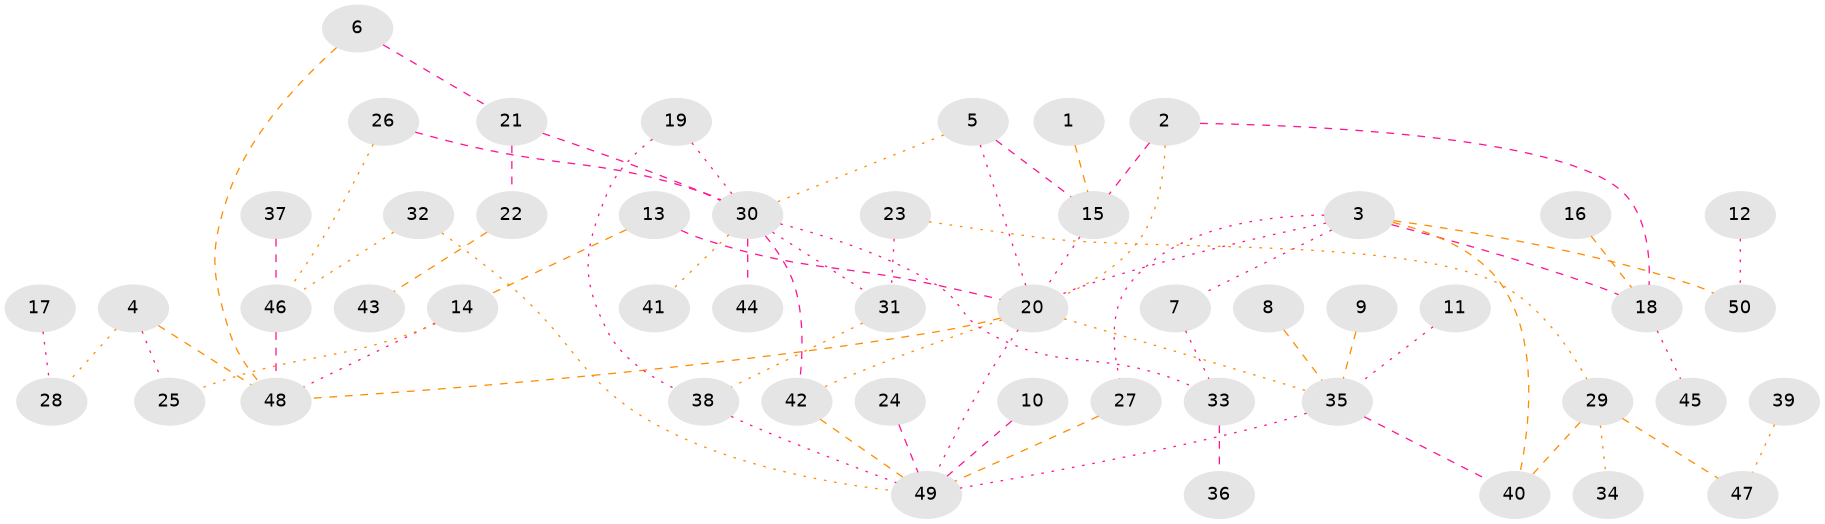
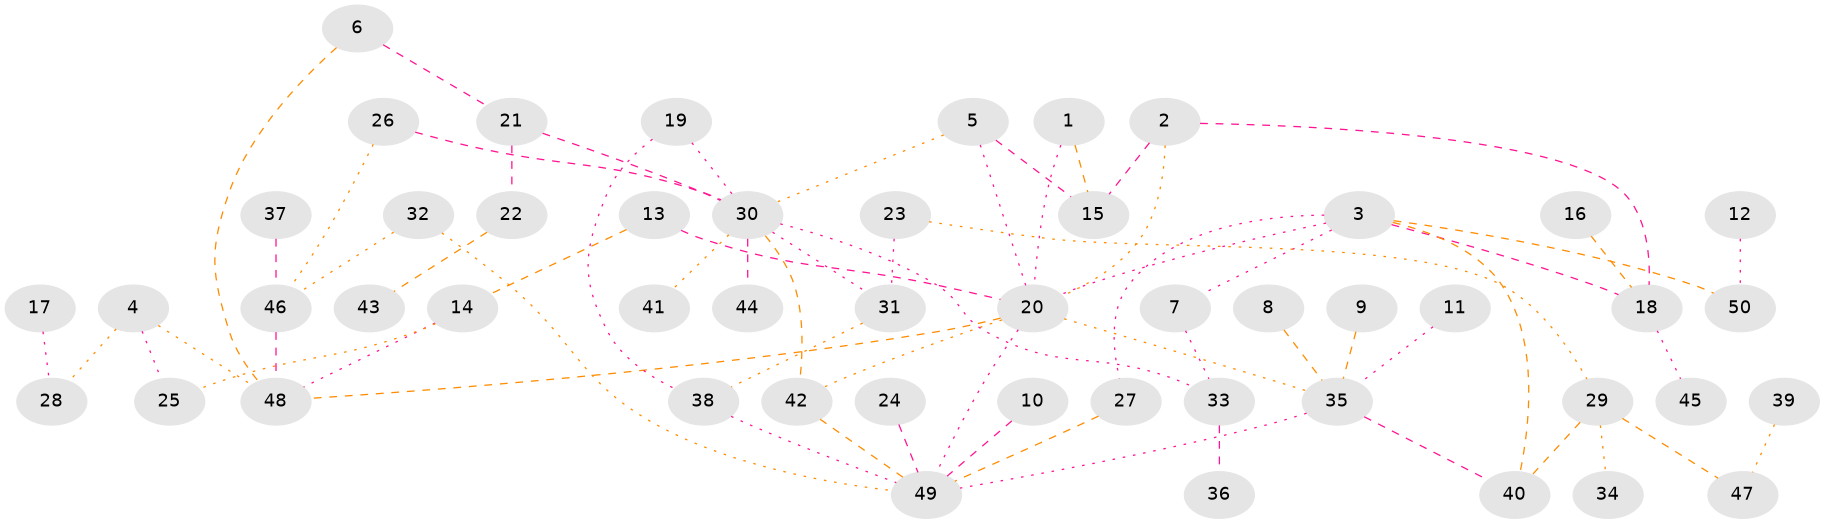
(1063, 262) -> (1043, 214)
(799, 303) -> (799, 303)
(205, 355) -> (205, 355)
